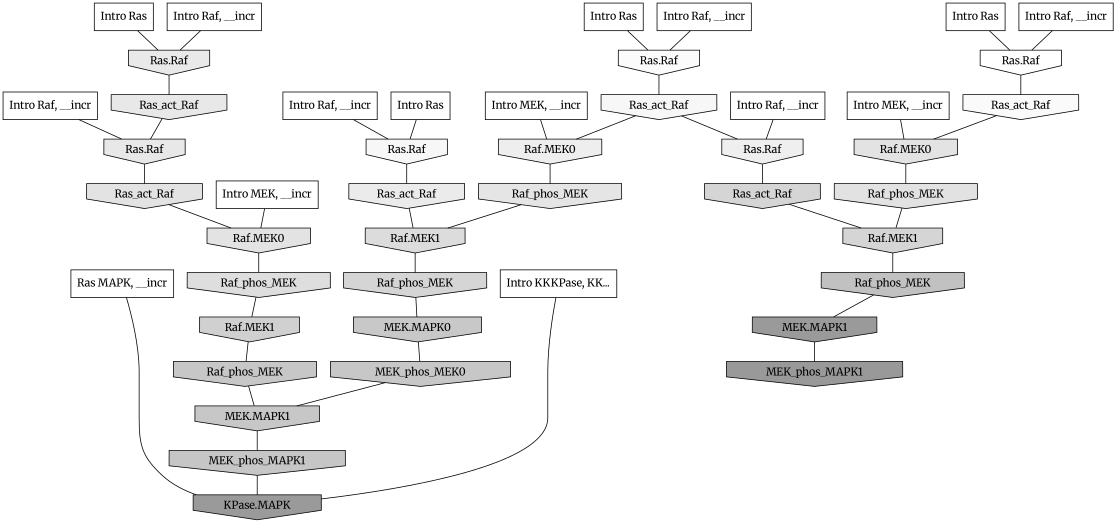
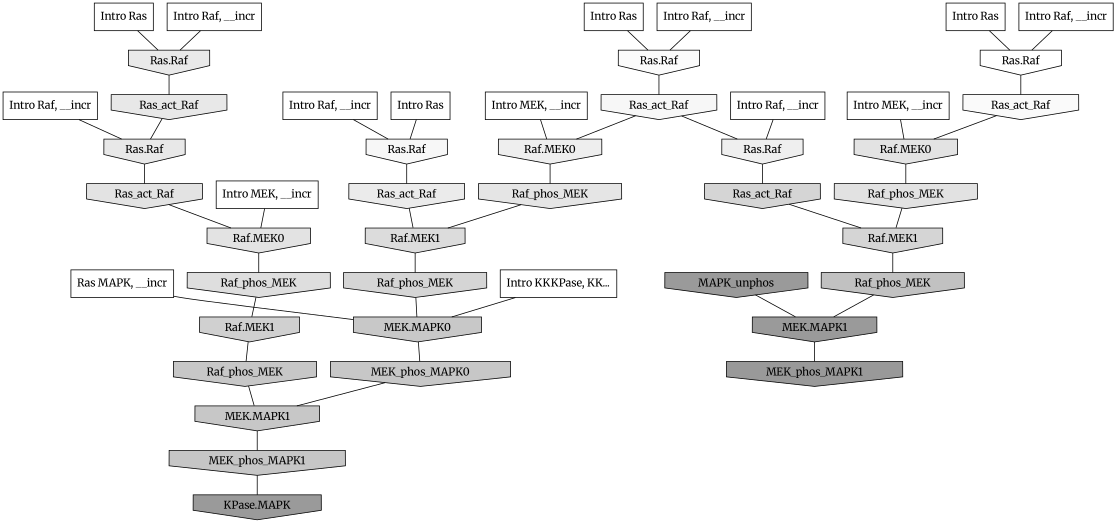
none -> (736, 284)
(421, 373) -> (421, 373)
(139, 409) -> (263, 308)
(502, 460) -> (484, 307)
